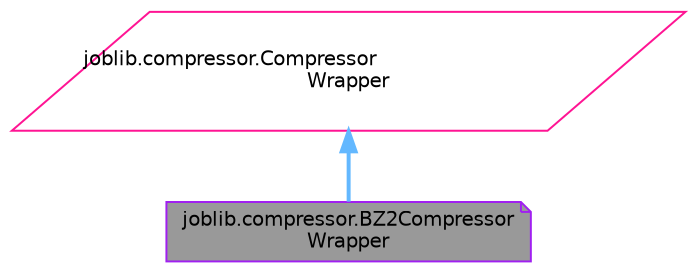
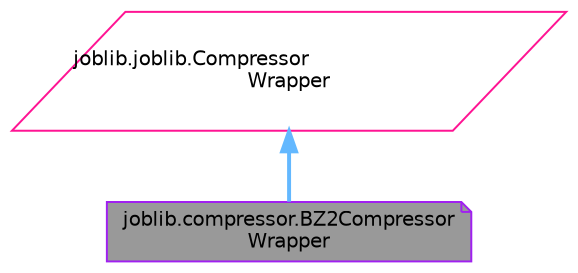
(349, 71) -> (289, 71)
